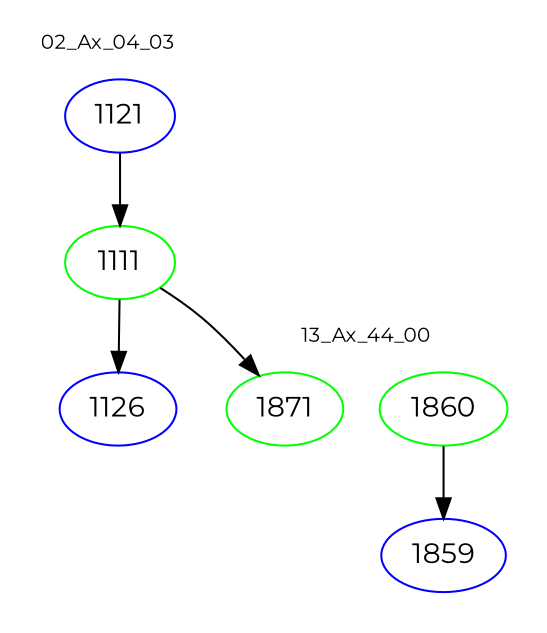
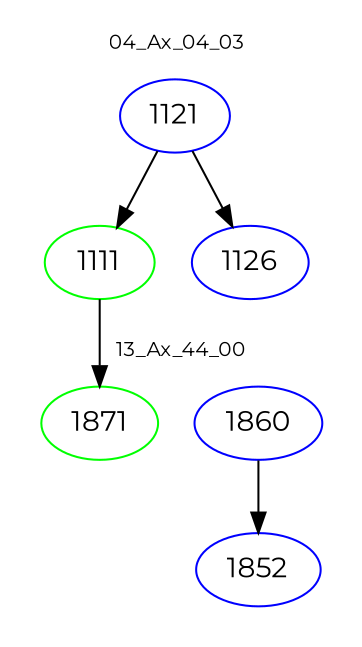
(109, 44) -> (177, 44)
(119, 326) -> (208, 180)
(444, 409) -> (258, 423)
(444, 555) -> (258, 570)
